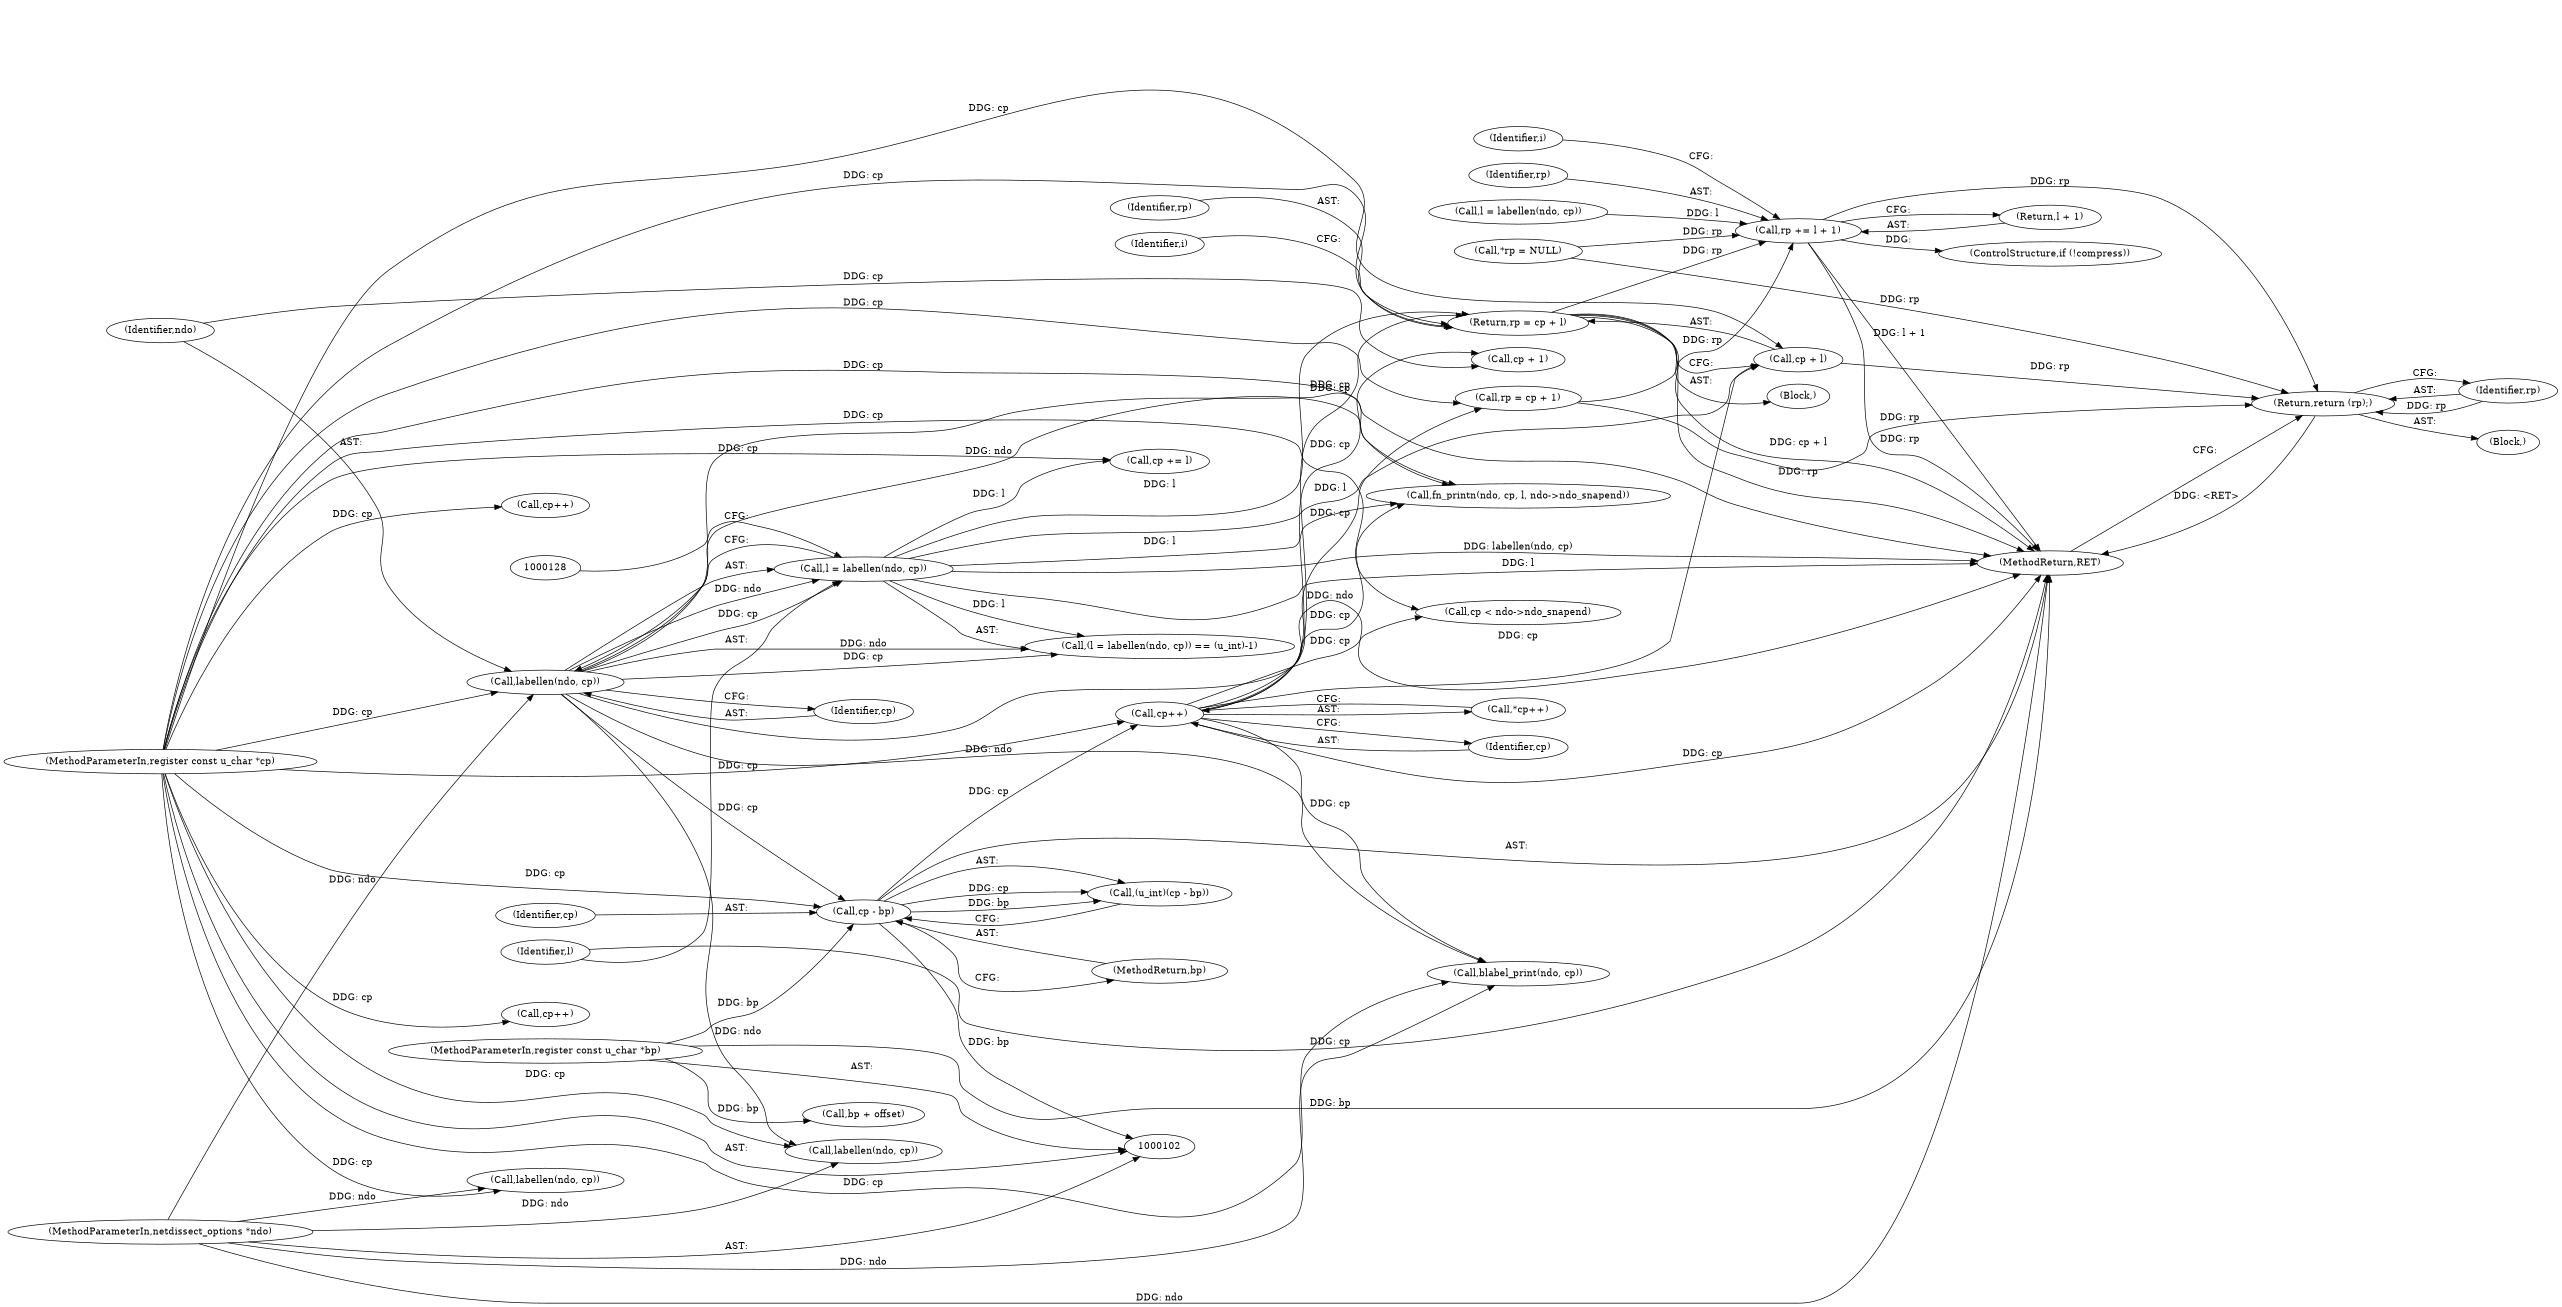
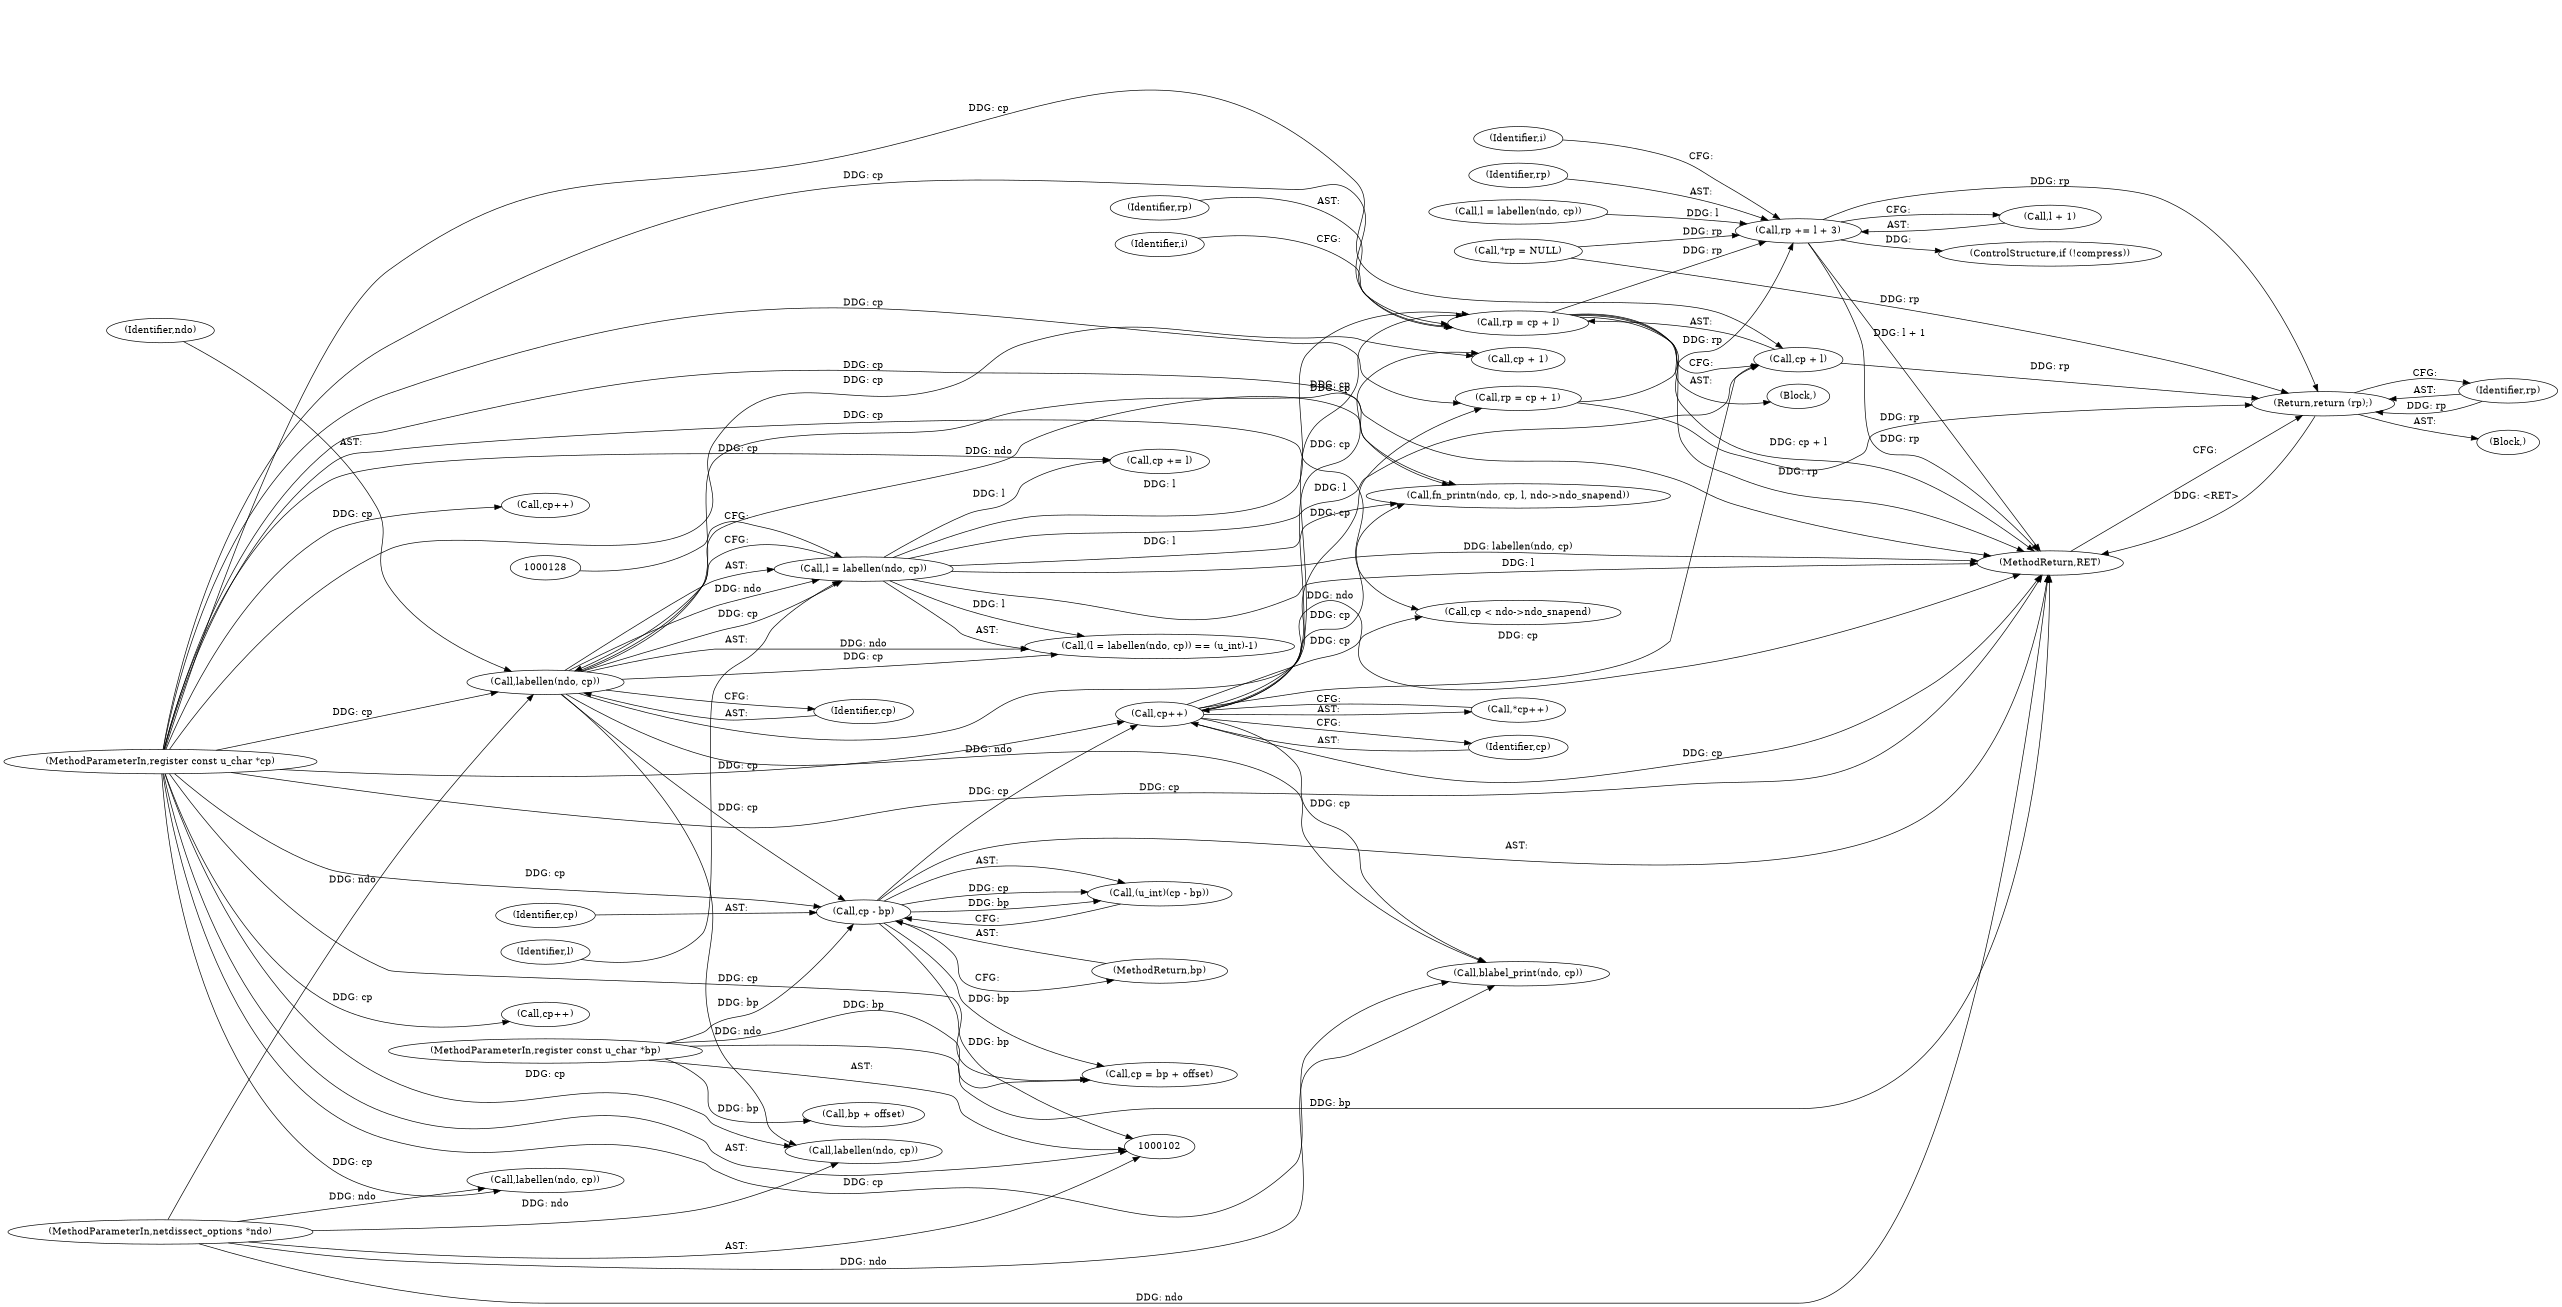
(2050, 217) -> (2050, 217)
(1798, 231) -> (1798, 231)
(861, 284) -> (742, 413)
(1518, 323) -> (1518, 323)
(1408, 1042) -> (1174, 793)
none -> (1160, 1075)
